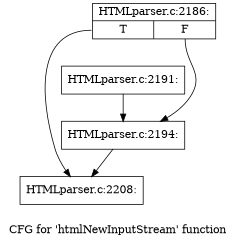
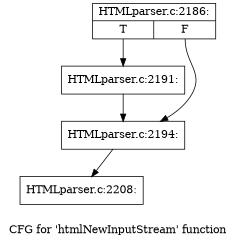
(45, 89) -> (123, 49)
